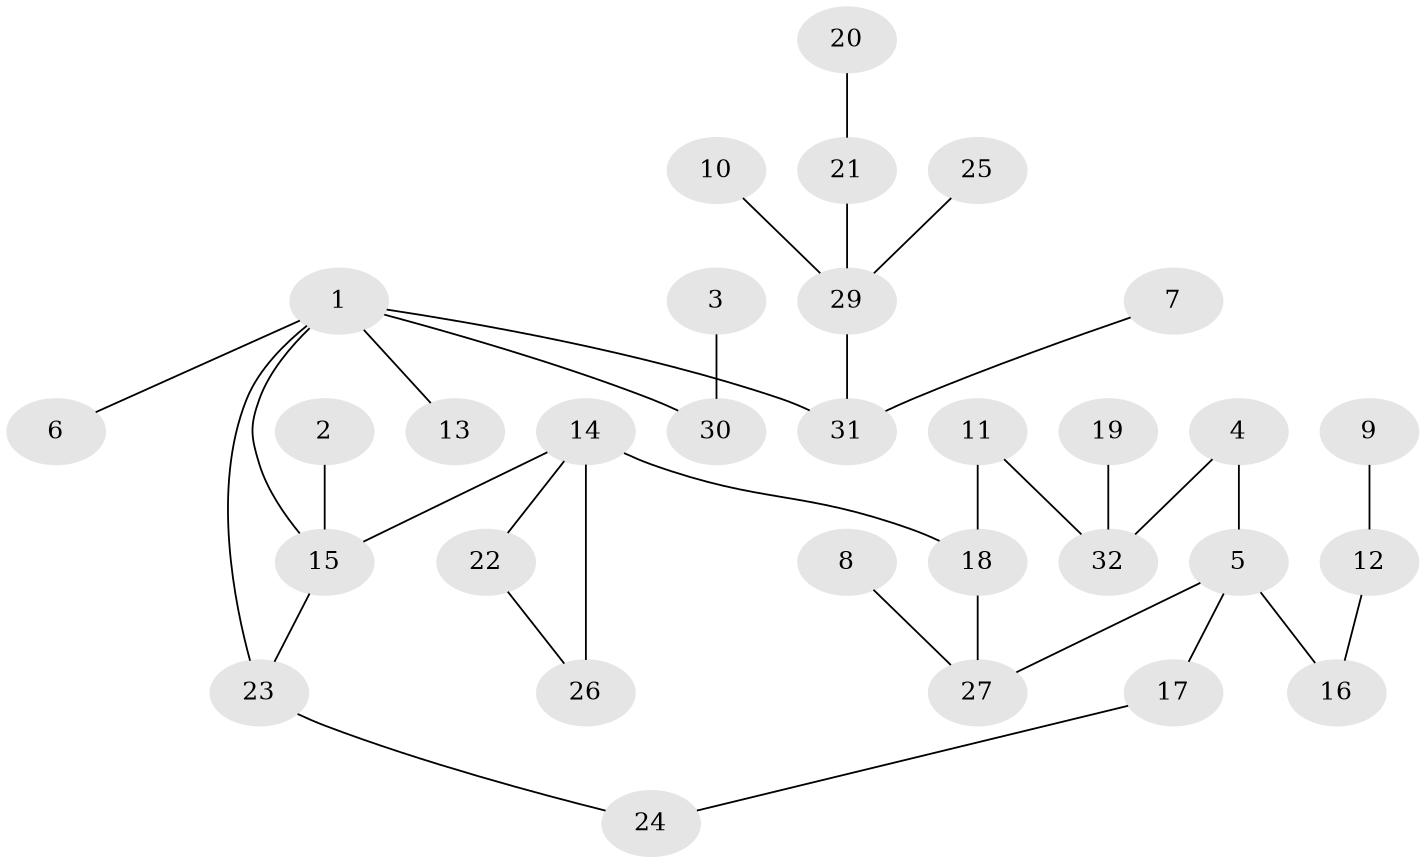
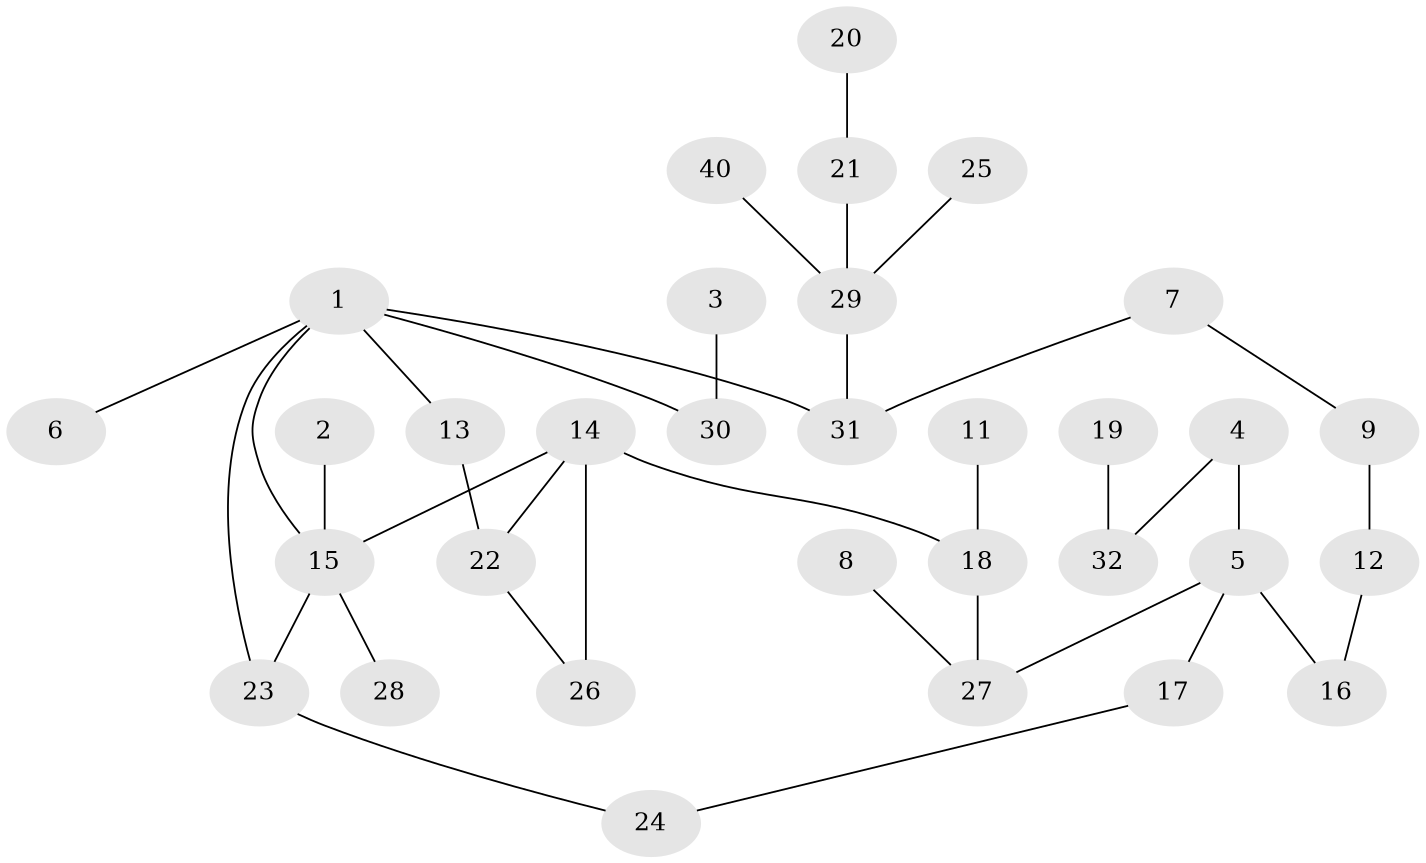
(716, 171) -> (716, 171)
none -> (1272, 367)
(1043, 497) -> none
none -> (472, 502)
none -> (390, 693)
